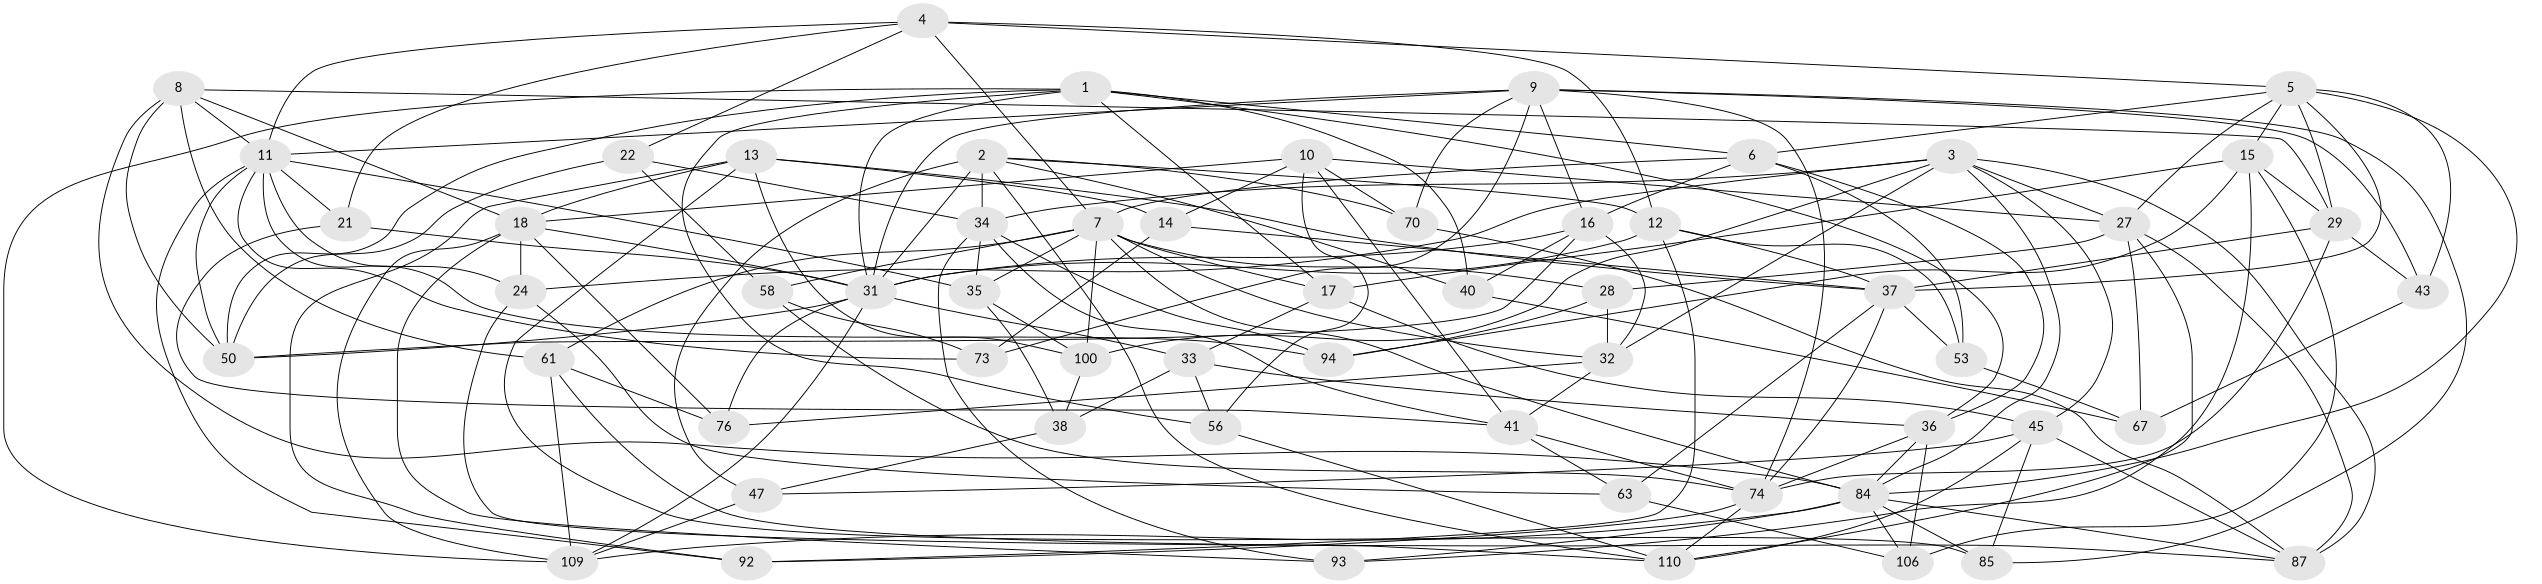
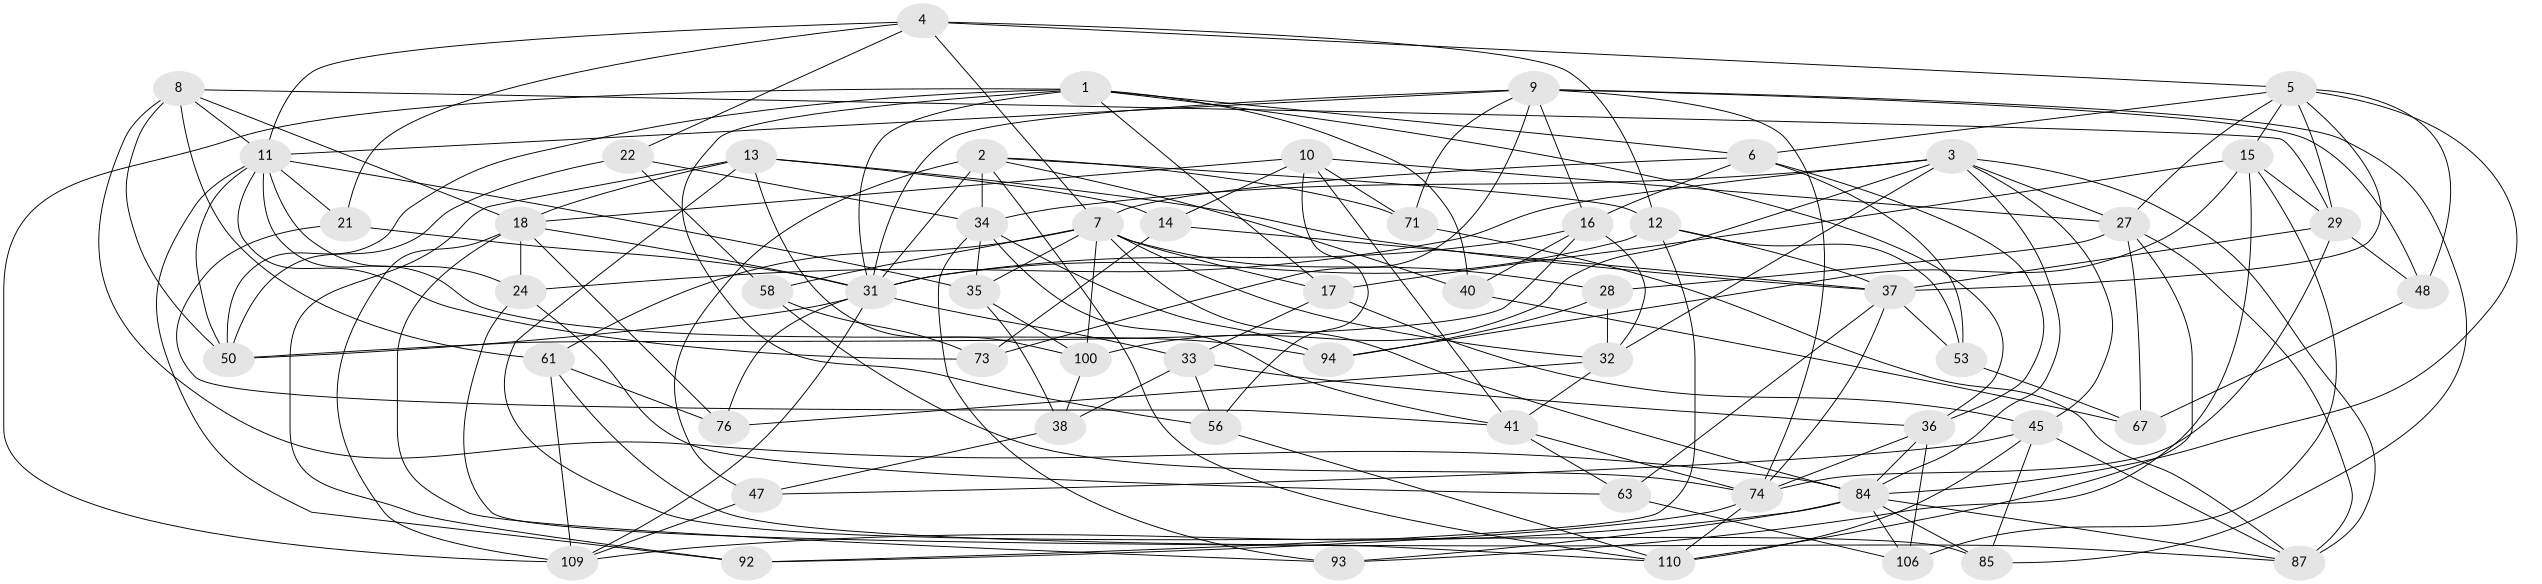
(1412, 224) -> (1412, 224)
(2423, 292) -> (2423, 292)
